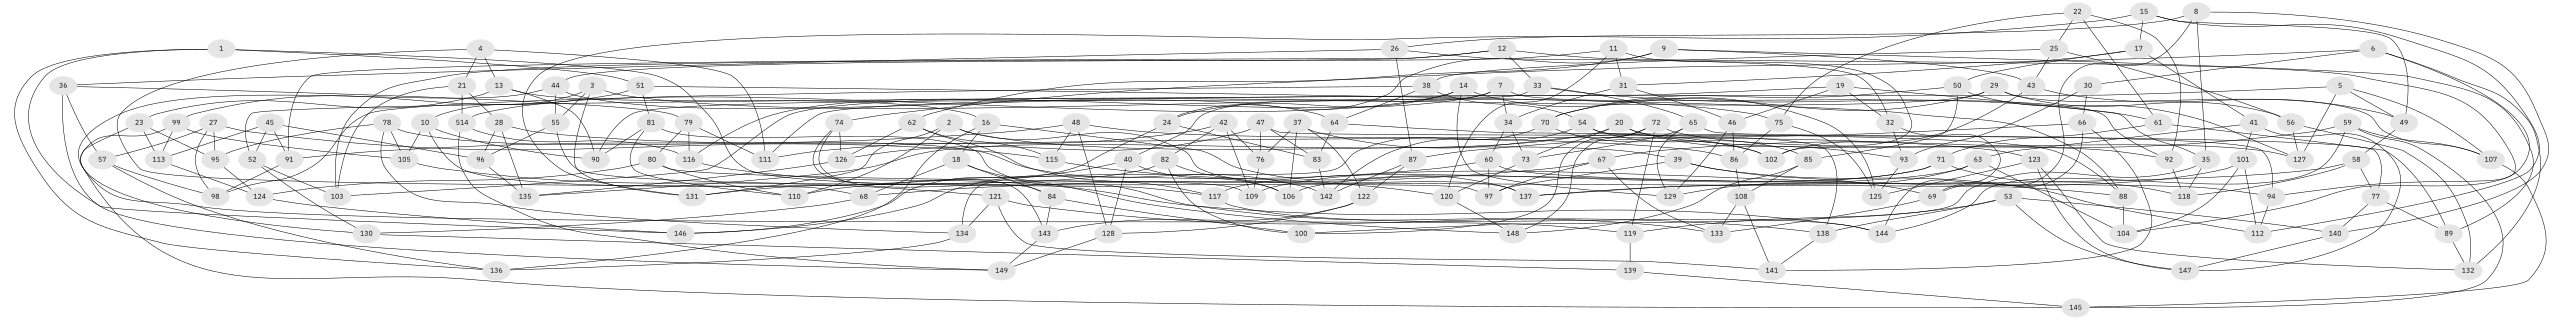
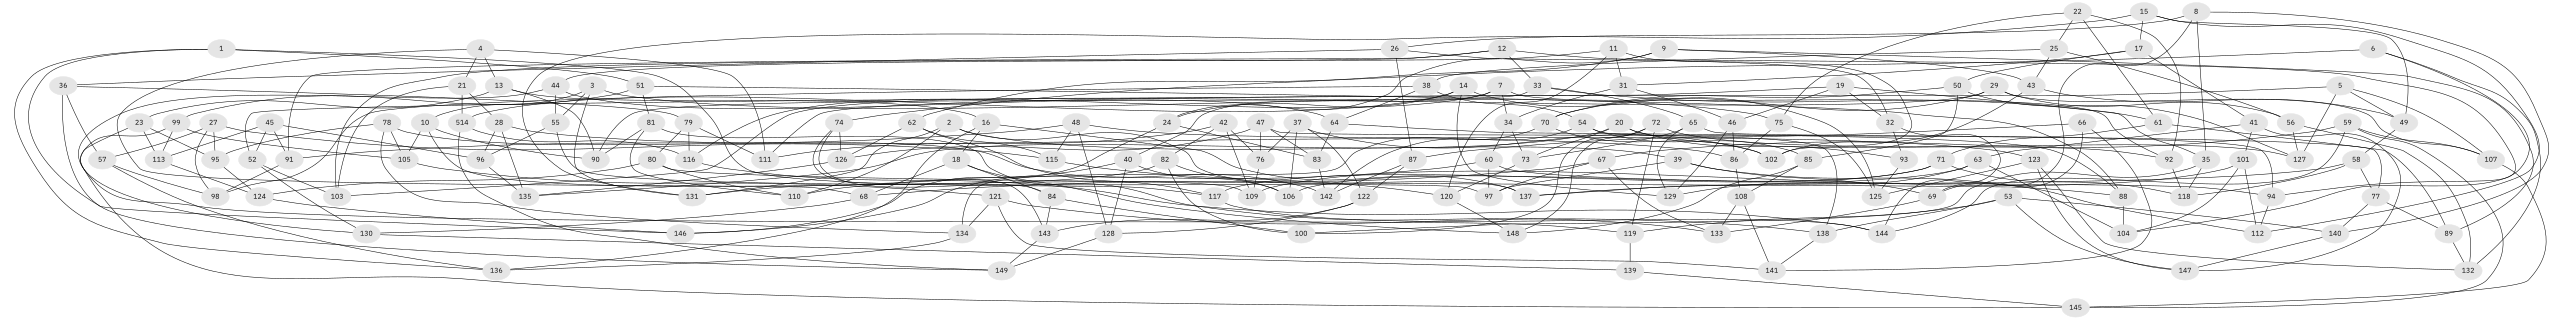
(2088, 86) -> none
